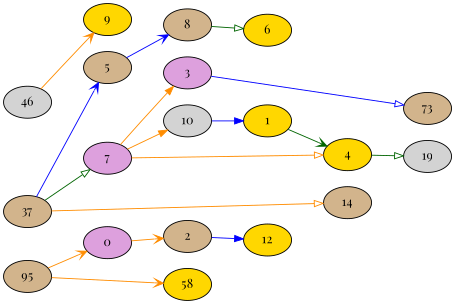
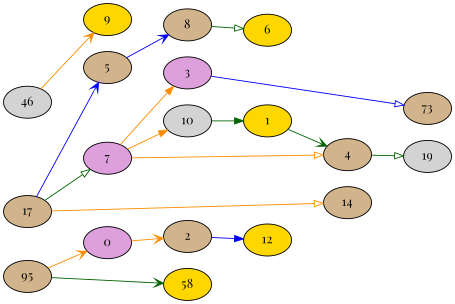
(223, 121) -> (223, 121)
(348, 155) -> (348, 155)
(28, 212) -> (28, 212)
(103, 280) -> (103, 280)
